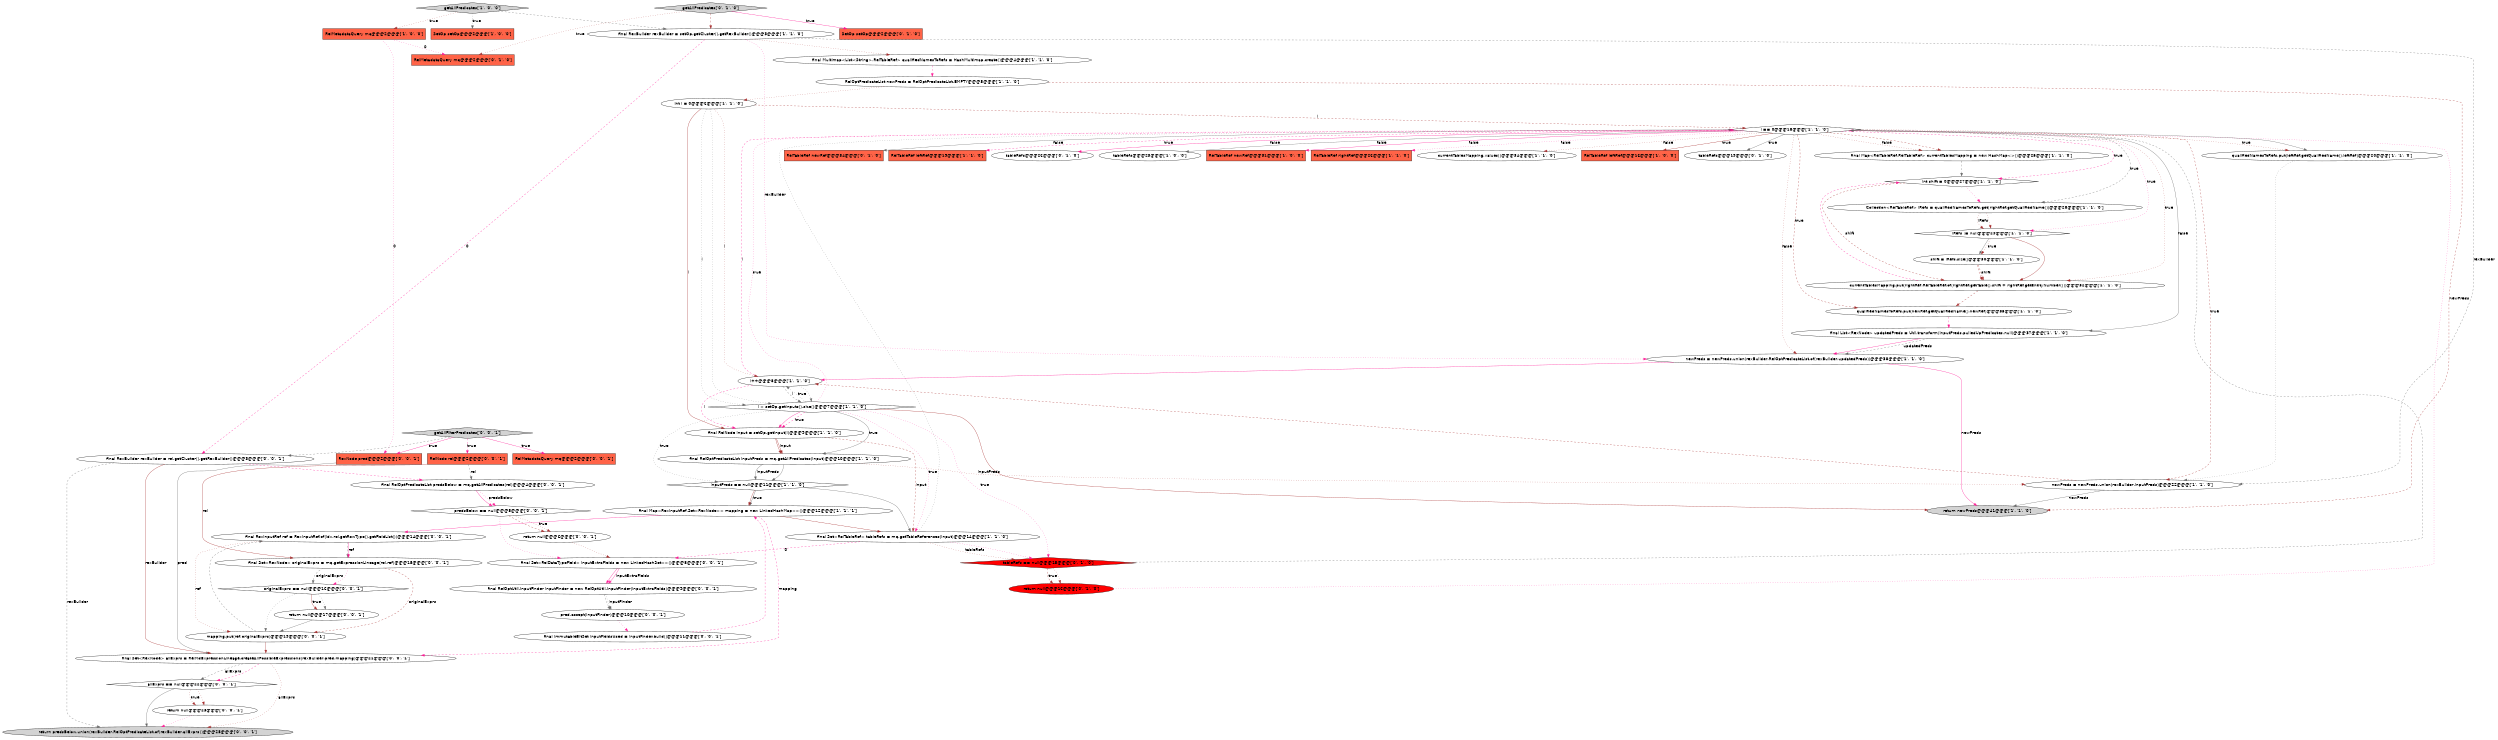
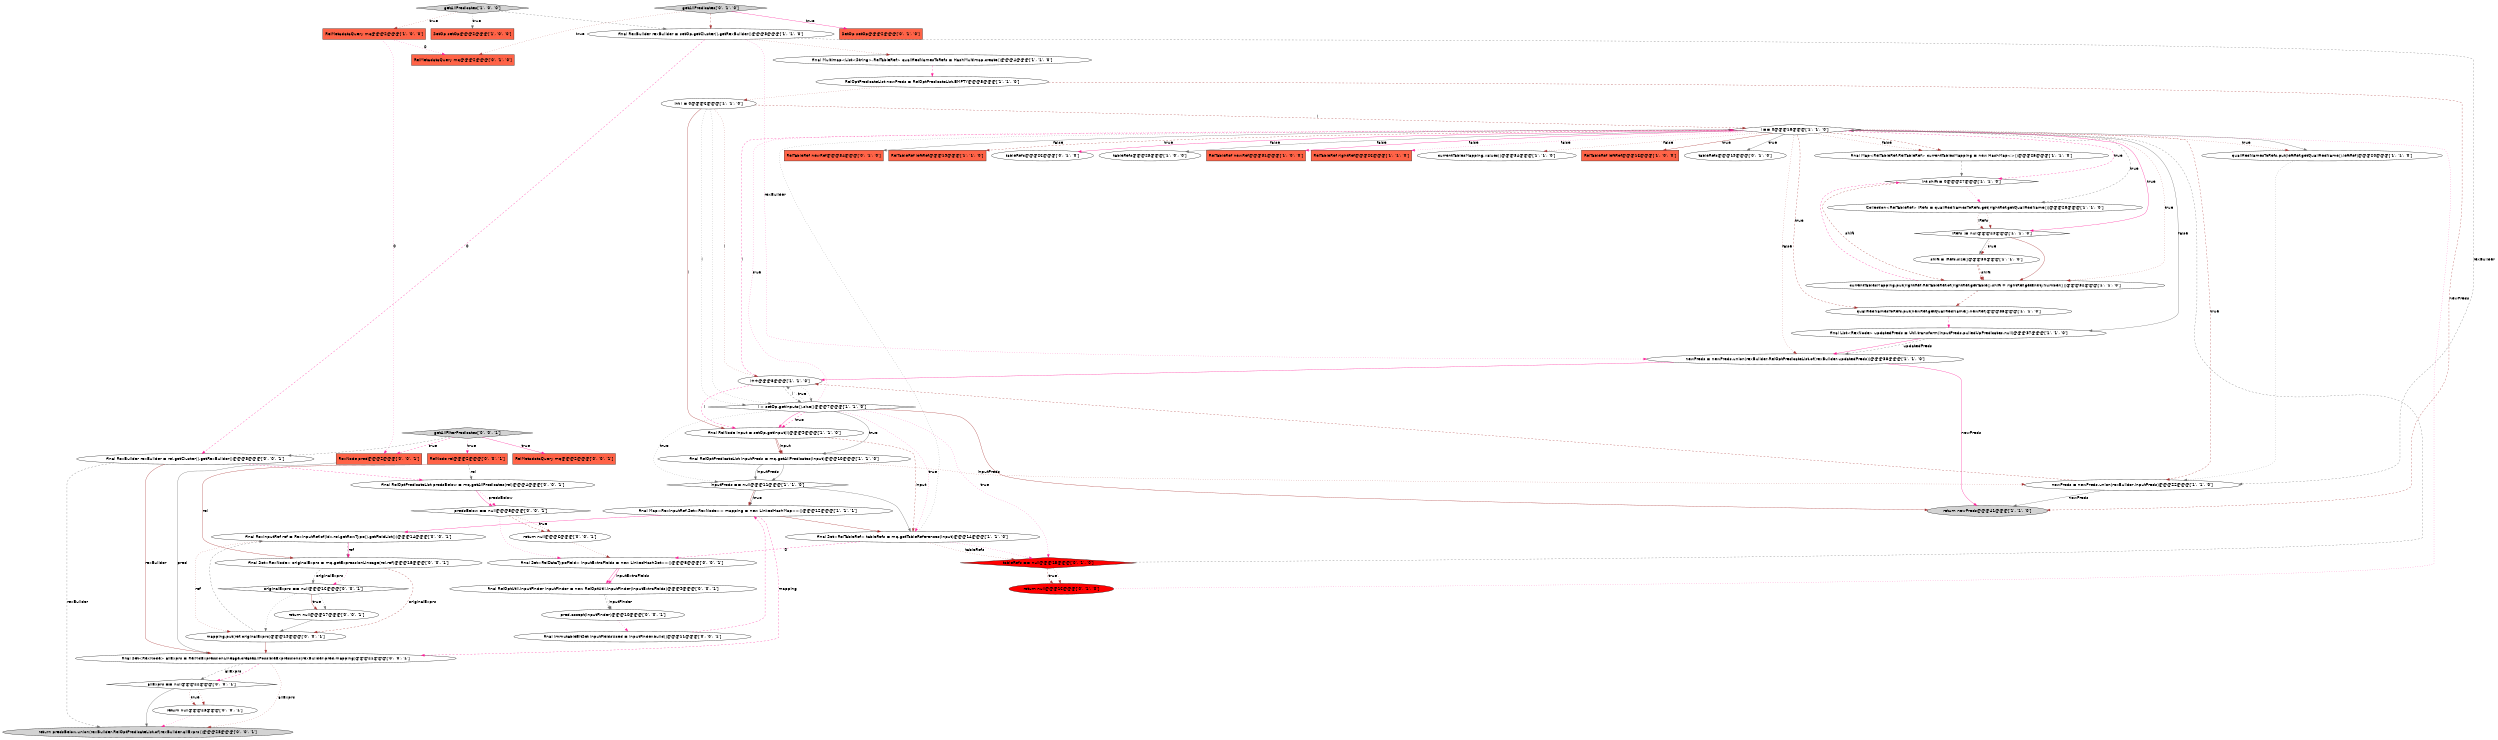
(1361, 135) -> (1361, 135)
(2129, 149) -> (2129, 149)
(467, 444) -> (467, 444)
(427, 445) -> (427, 445)
